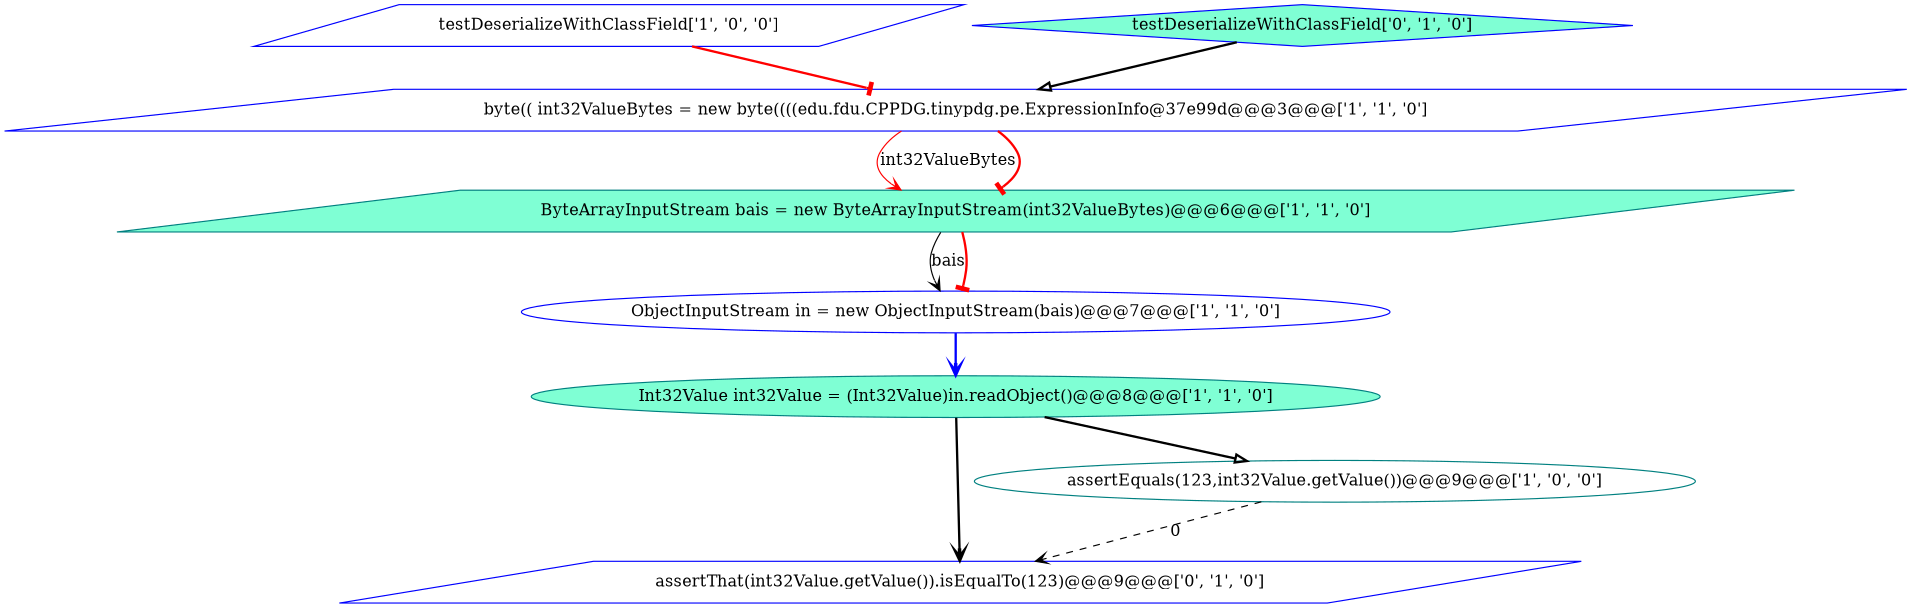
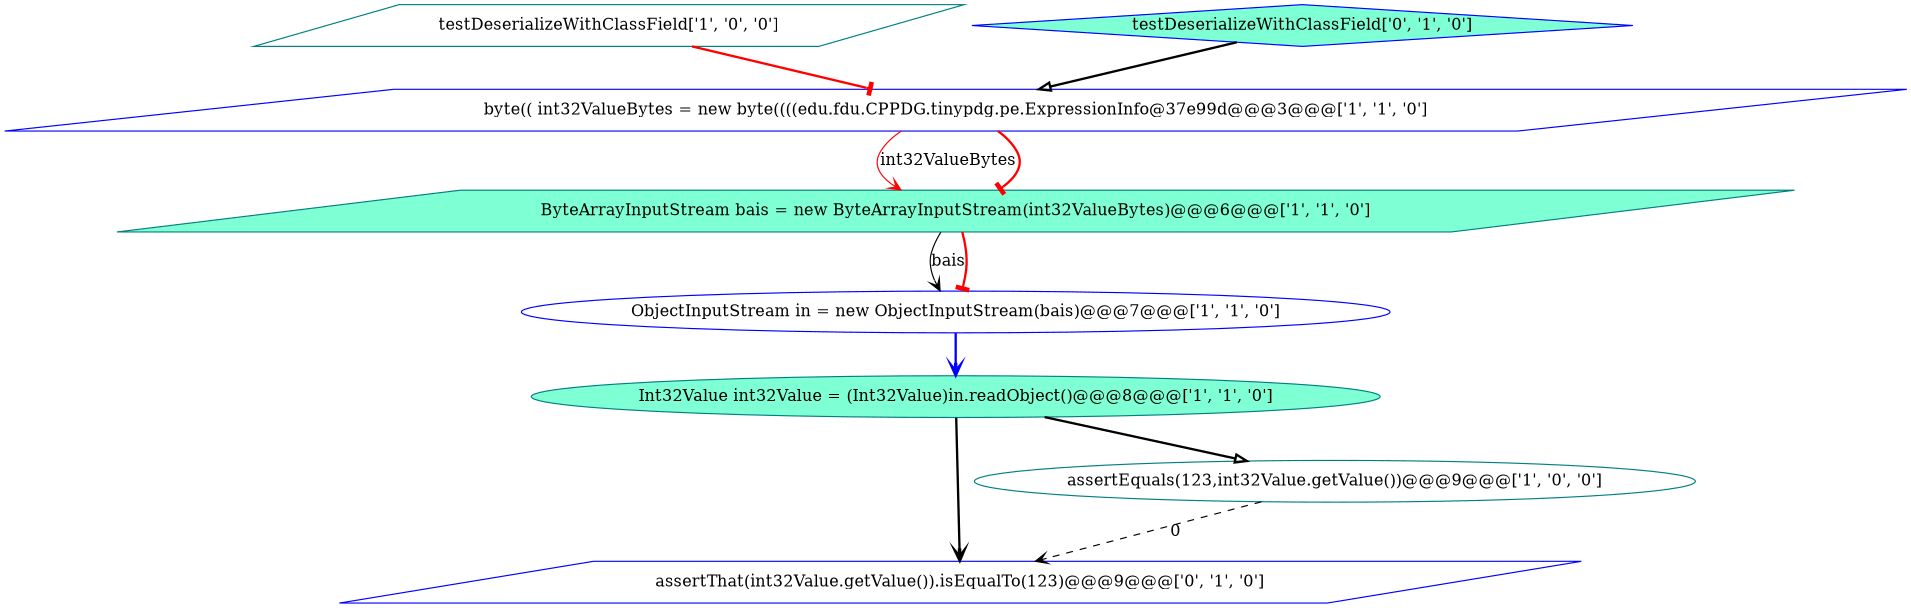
(609, 26) -> (609, 26)
